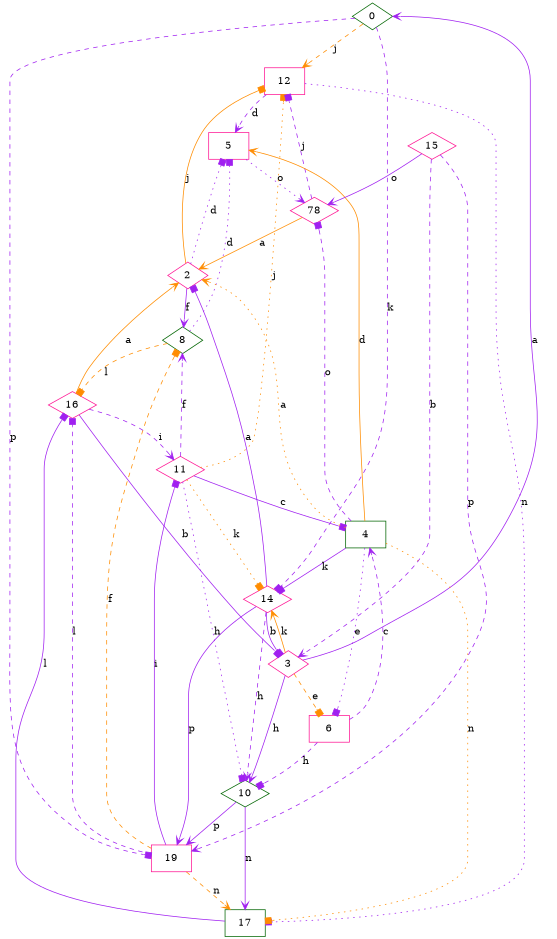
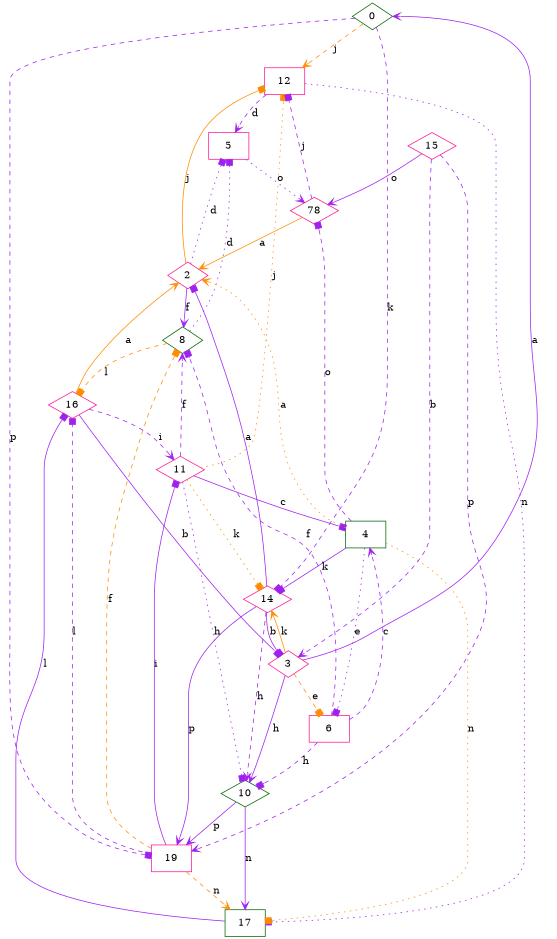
(359, 307) -> none
none -> (281, 532)
